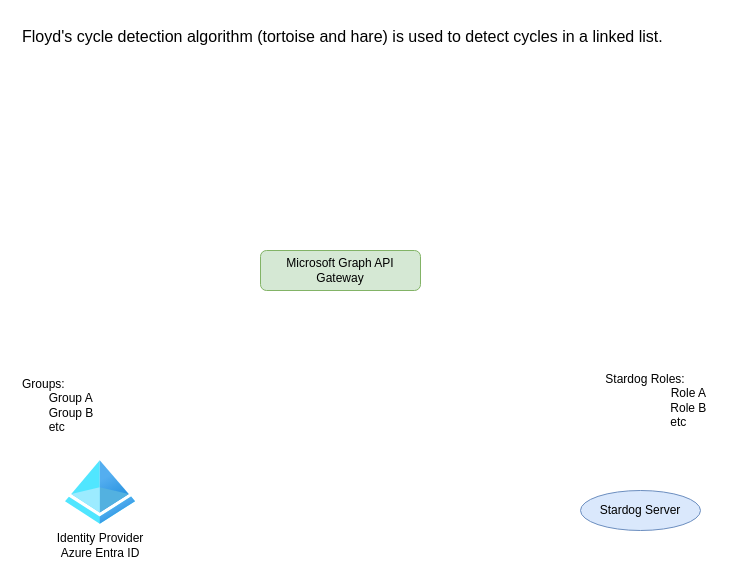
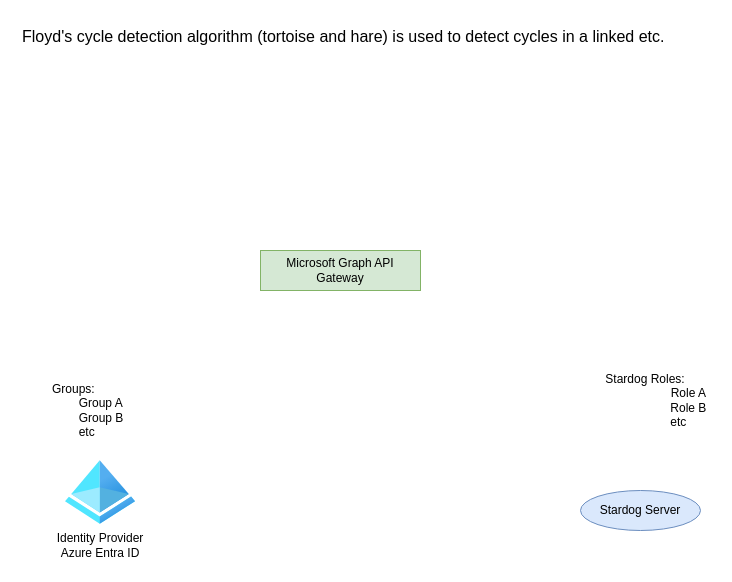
(357, 47) -> (357, 47)
(341, 271) -> (341, 271)
(141, 406) -> (171, 411)
